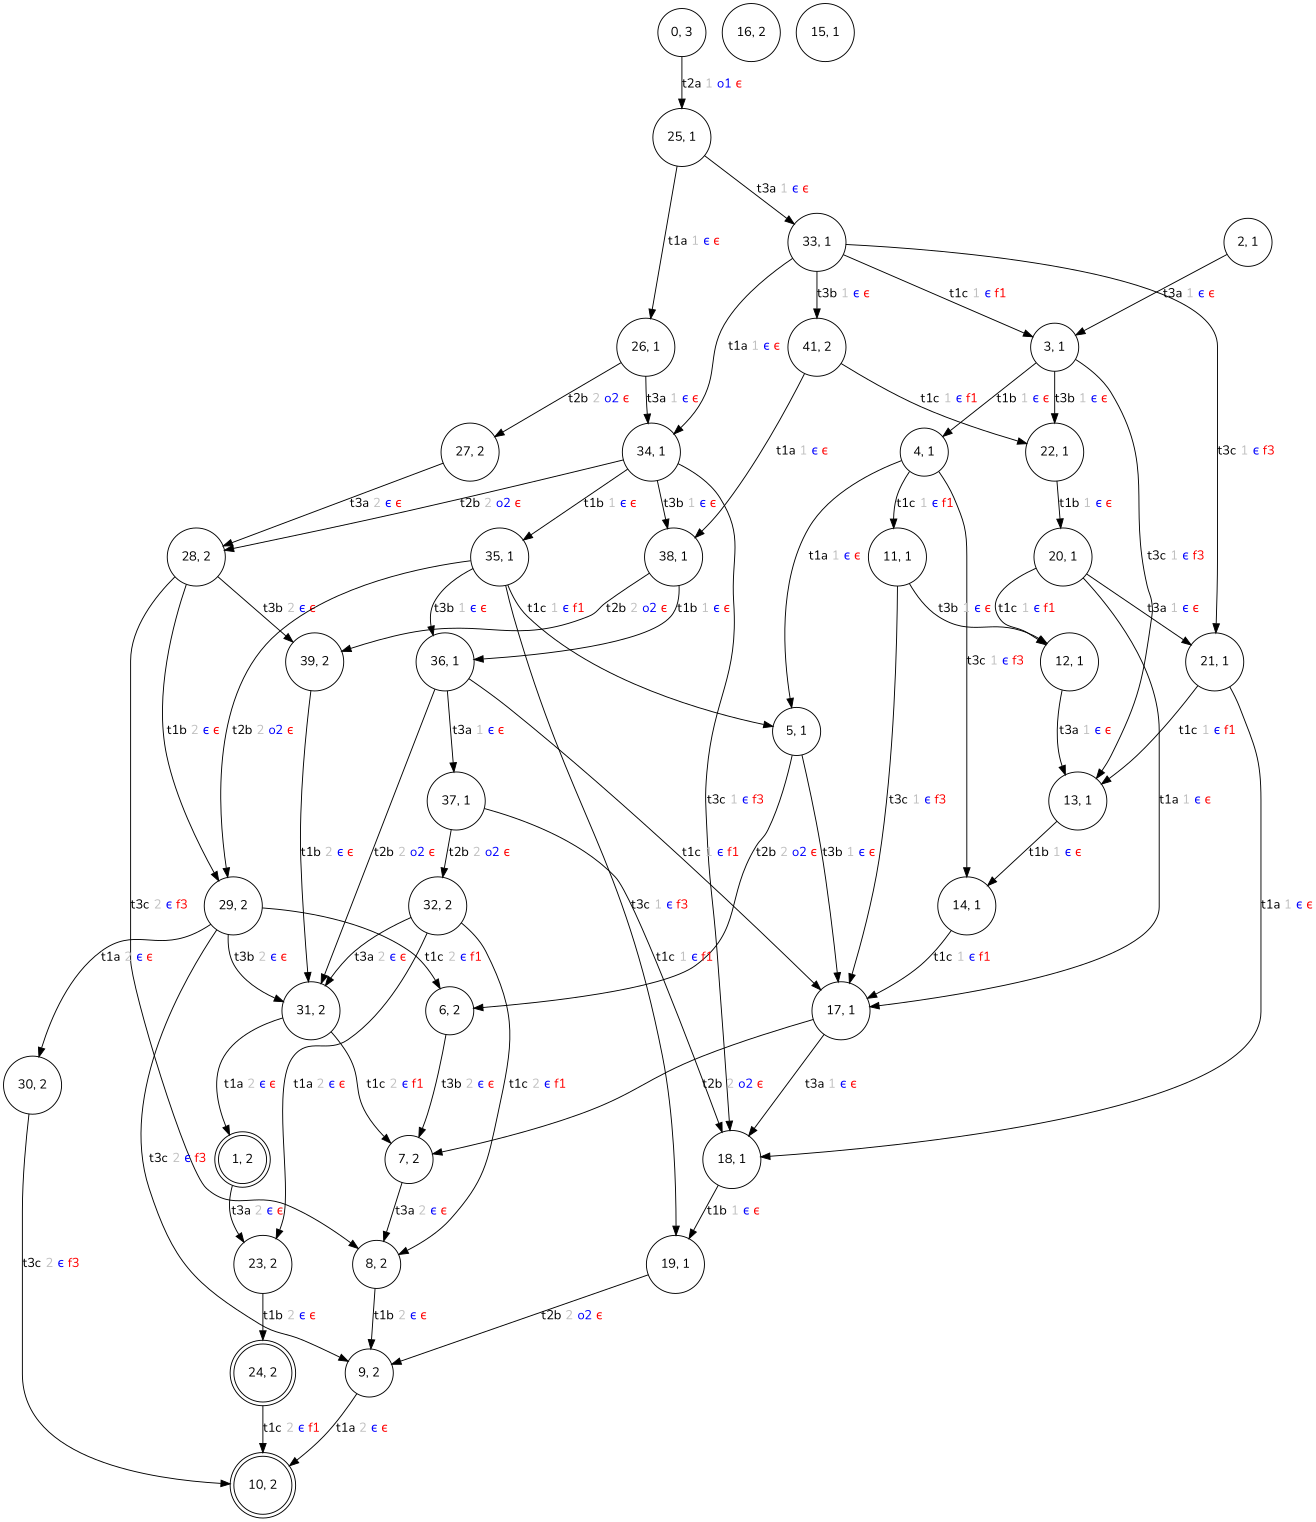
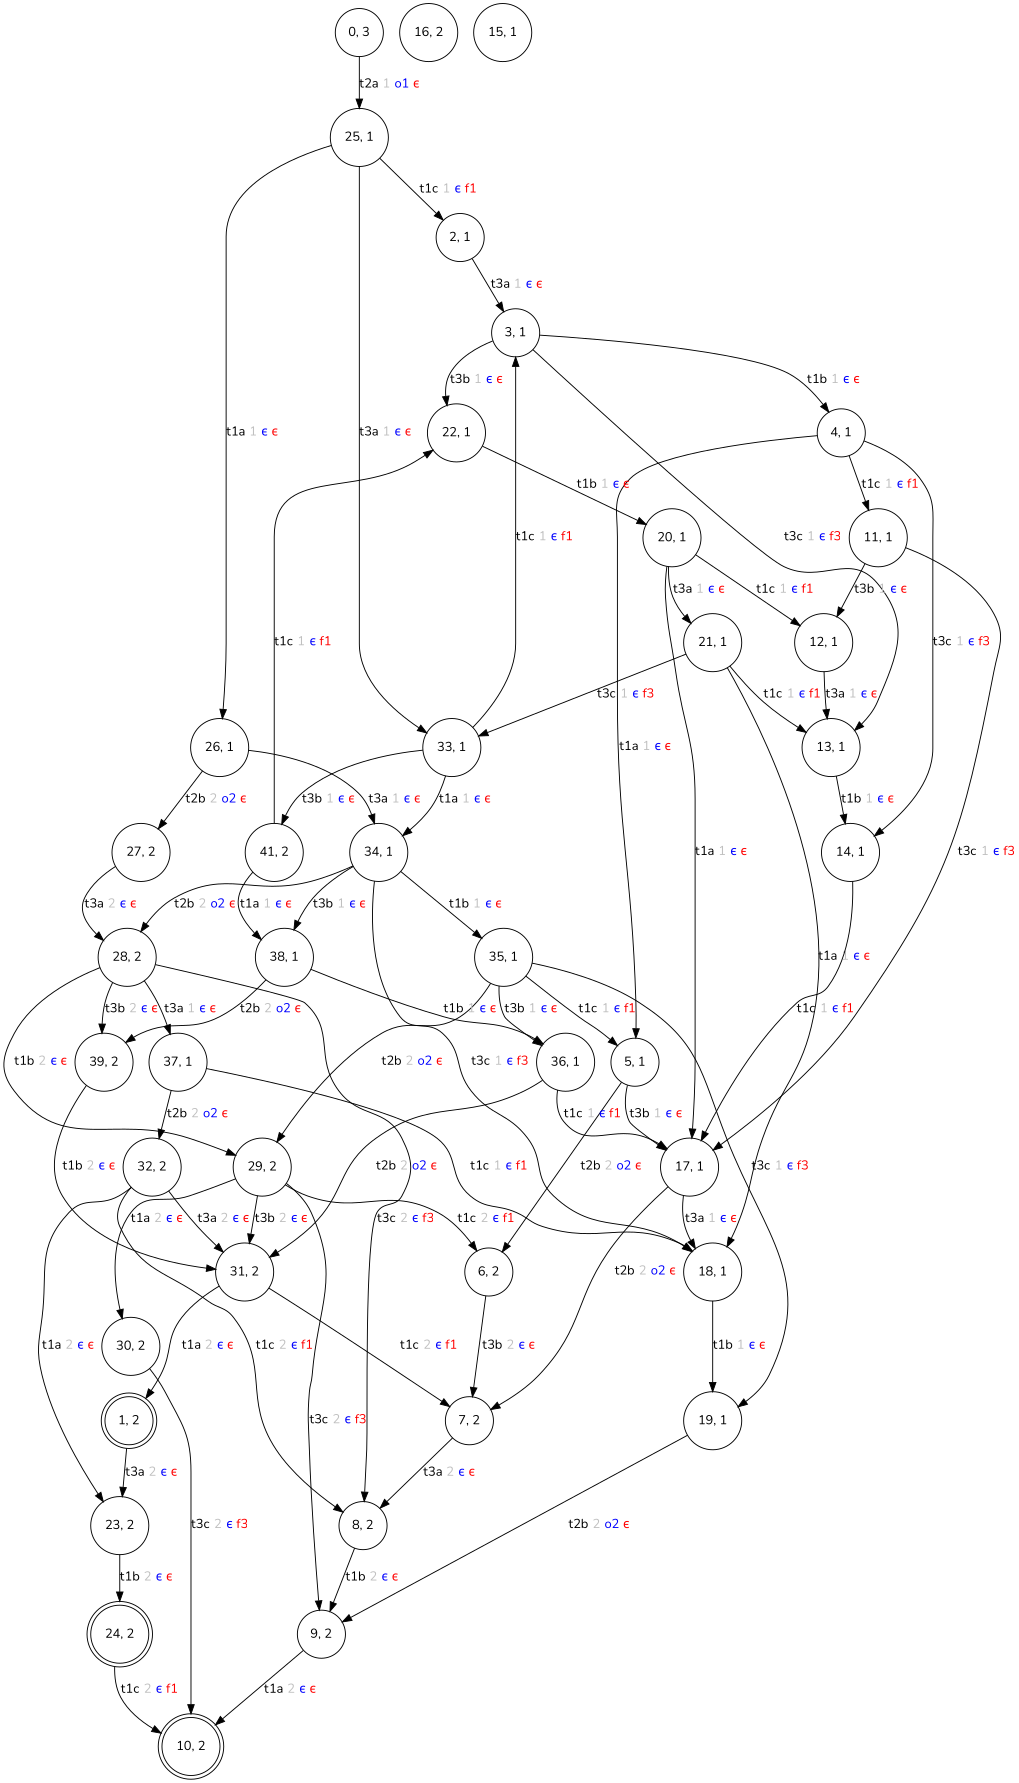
none -> (408, 186)
(1178, 302) -> (587, 693)
(450, 727) -> (157, 1002)
